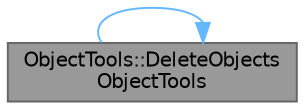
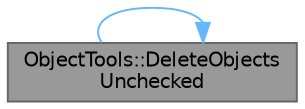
(152, 72) -> (152, 72)
